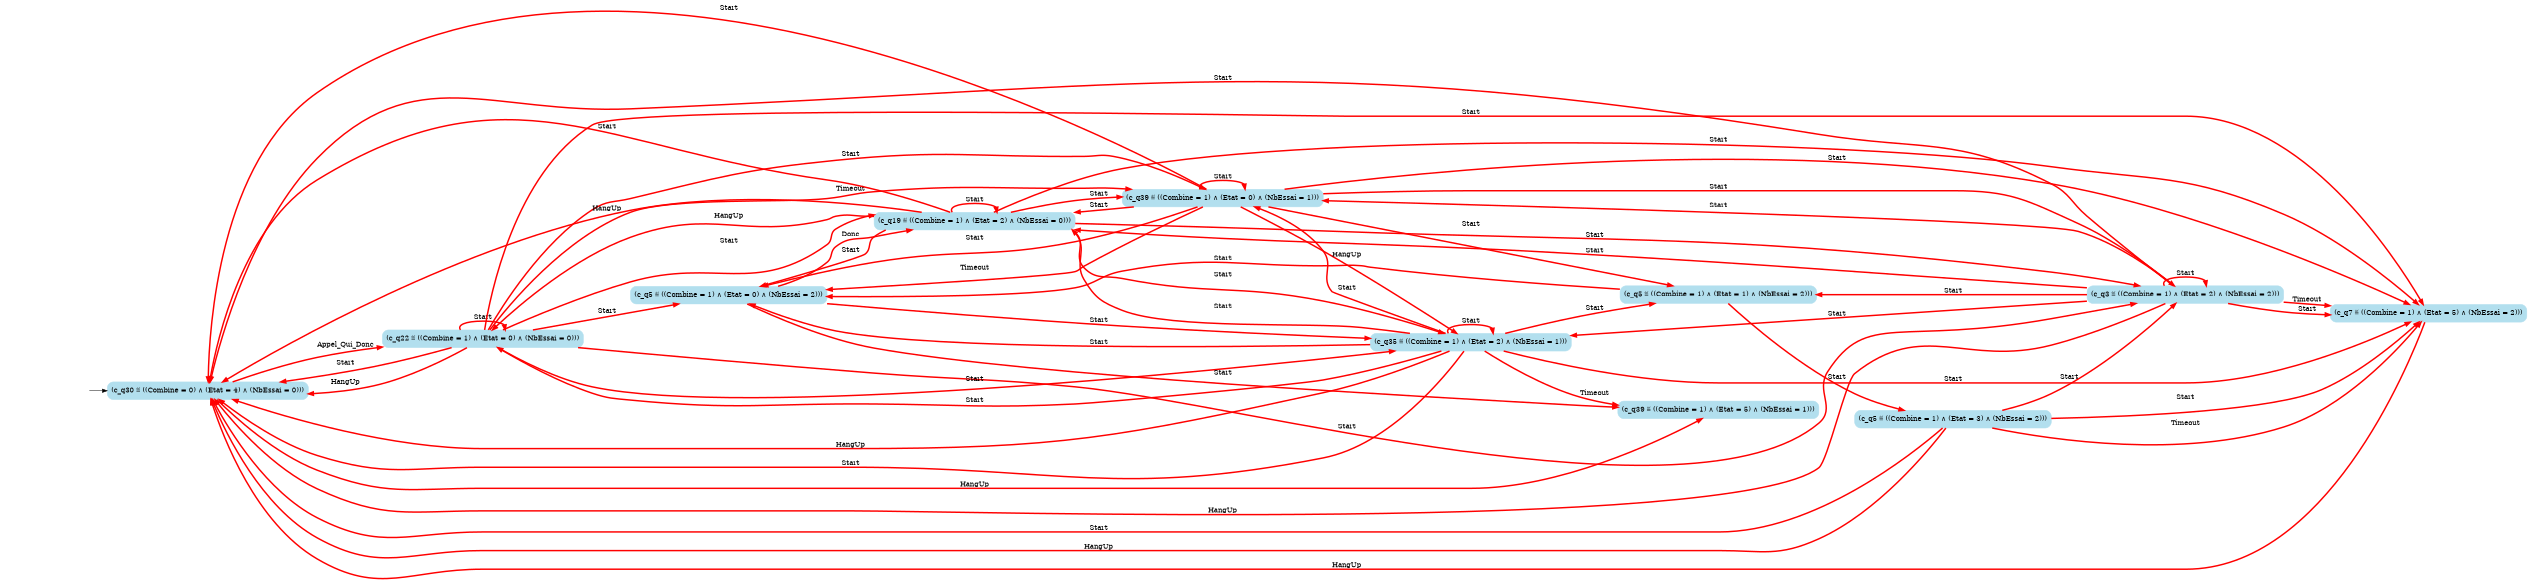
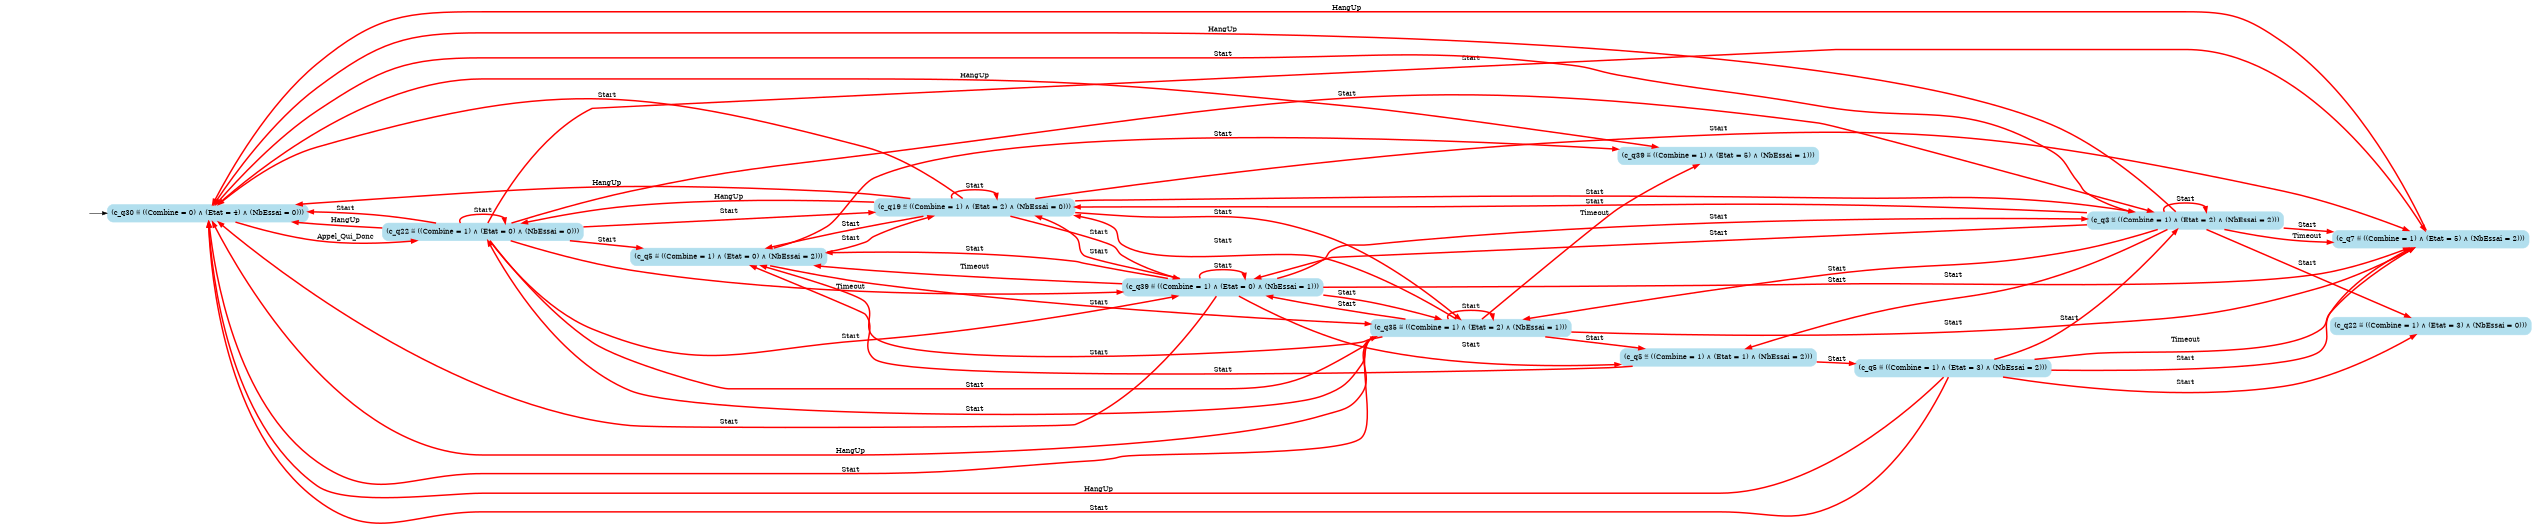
(851, 235) -> (851, 239)
(1347, 255) -> (1347, 293)
none -> (2431, 326)
